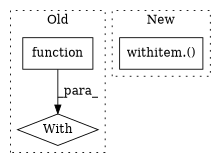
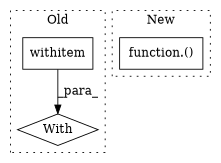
(58, 53) -> (58, 53)
(161, 53) -> (161, 53)
